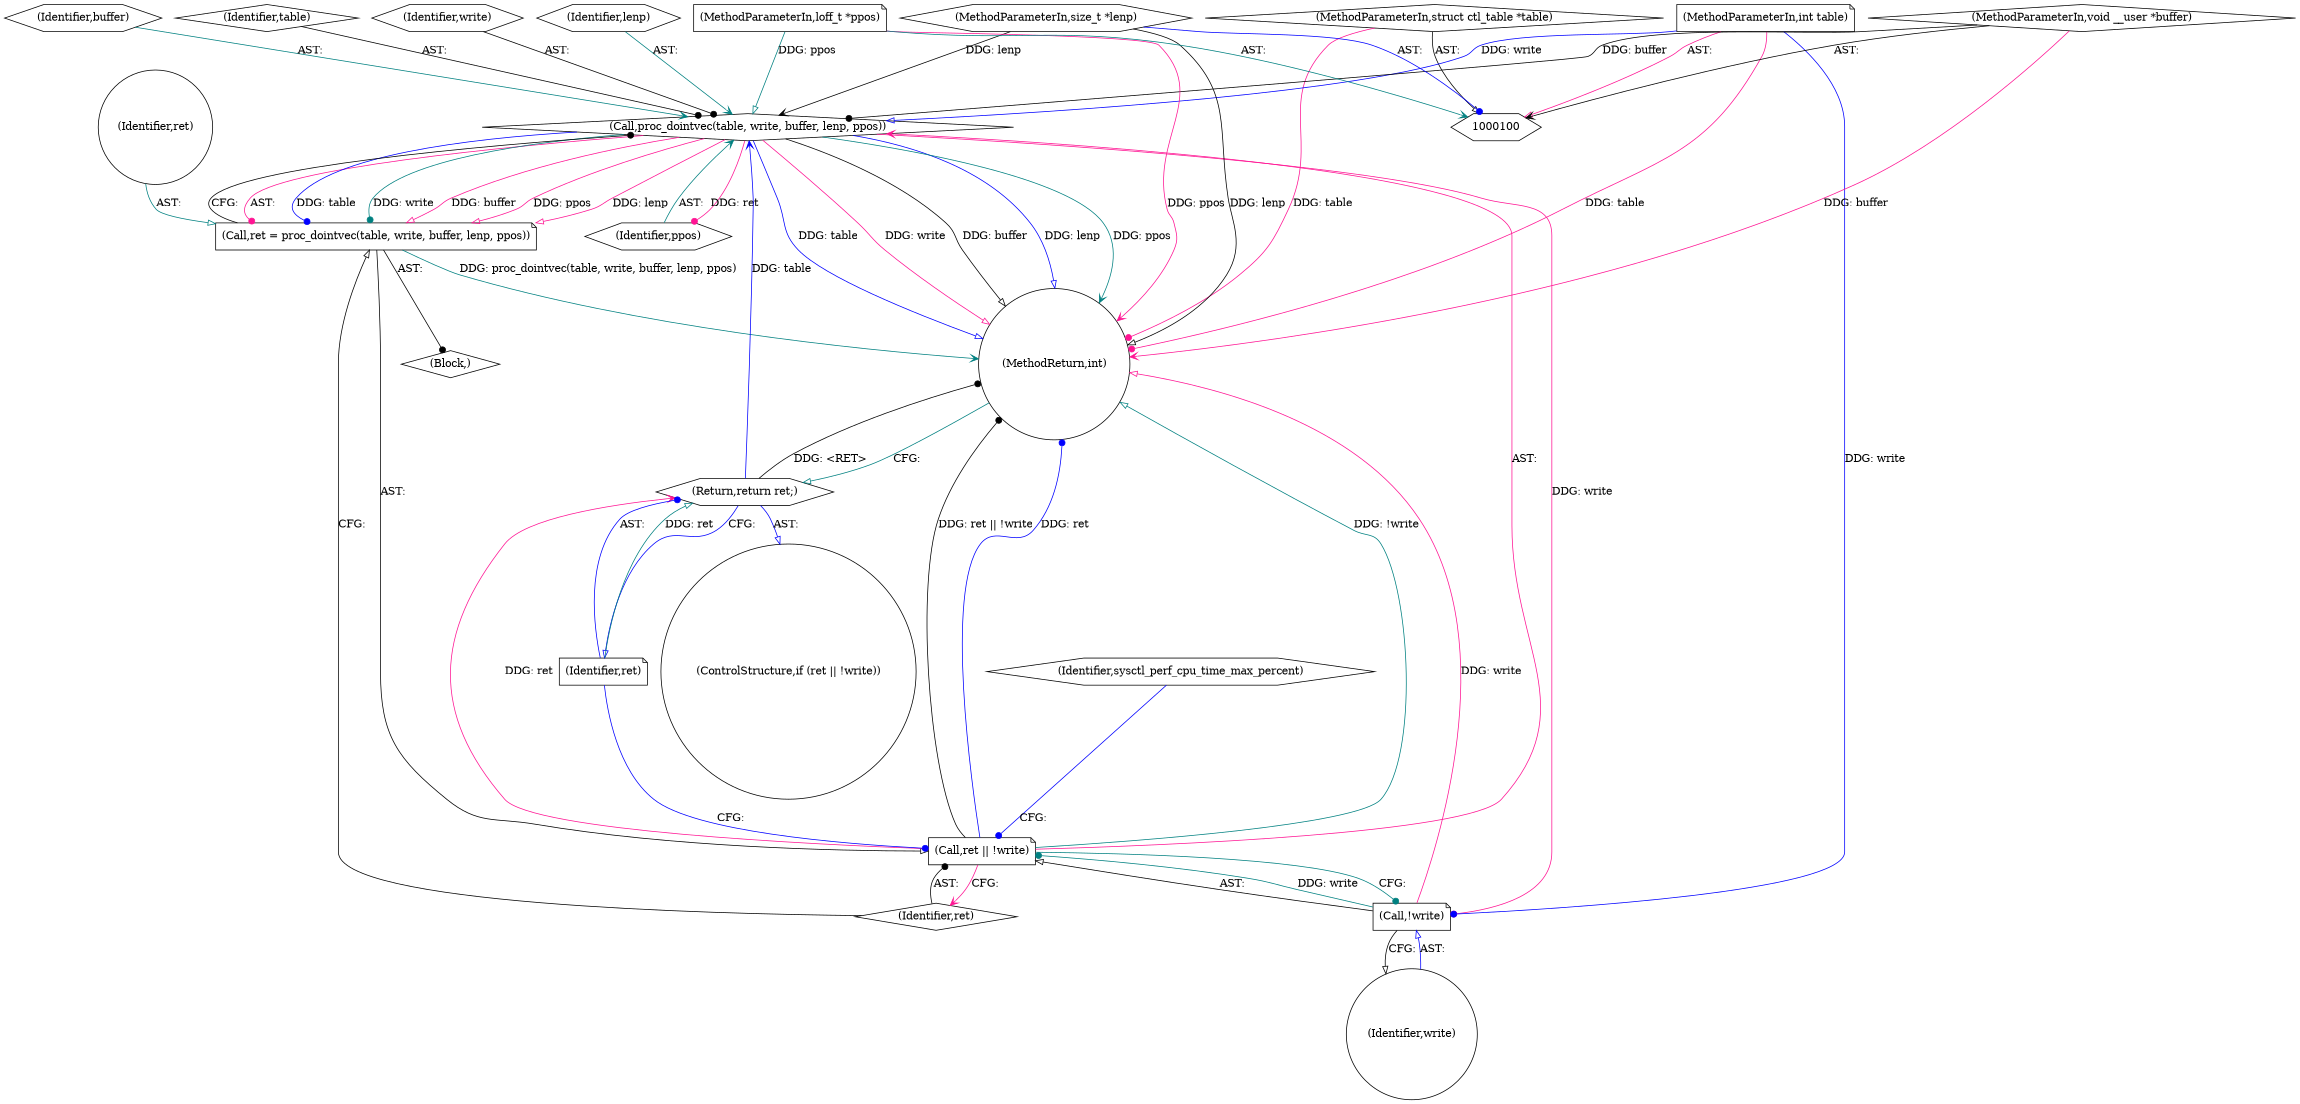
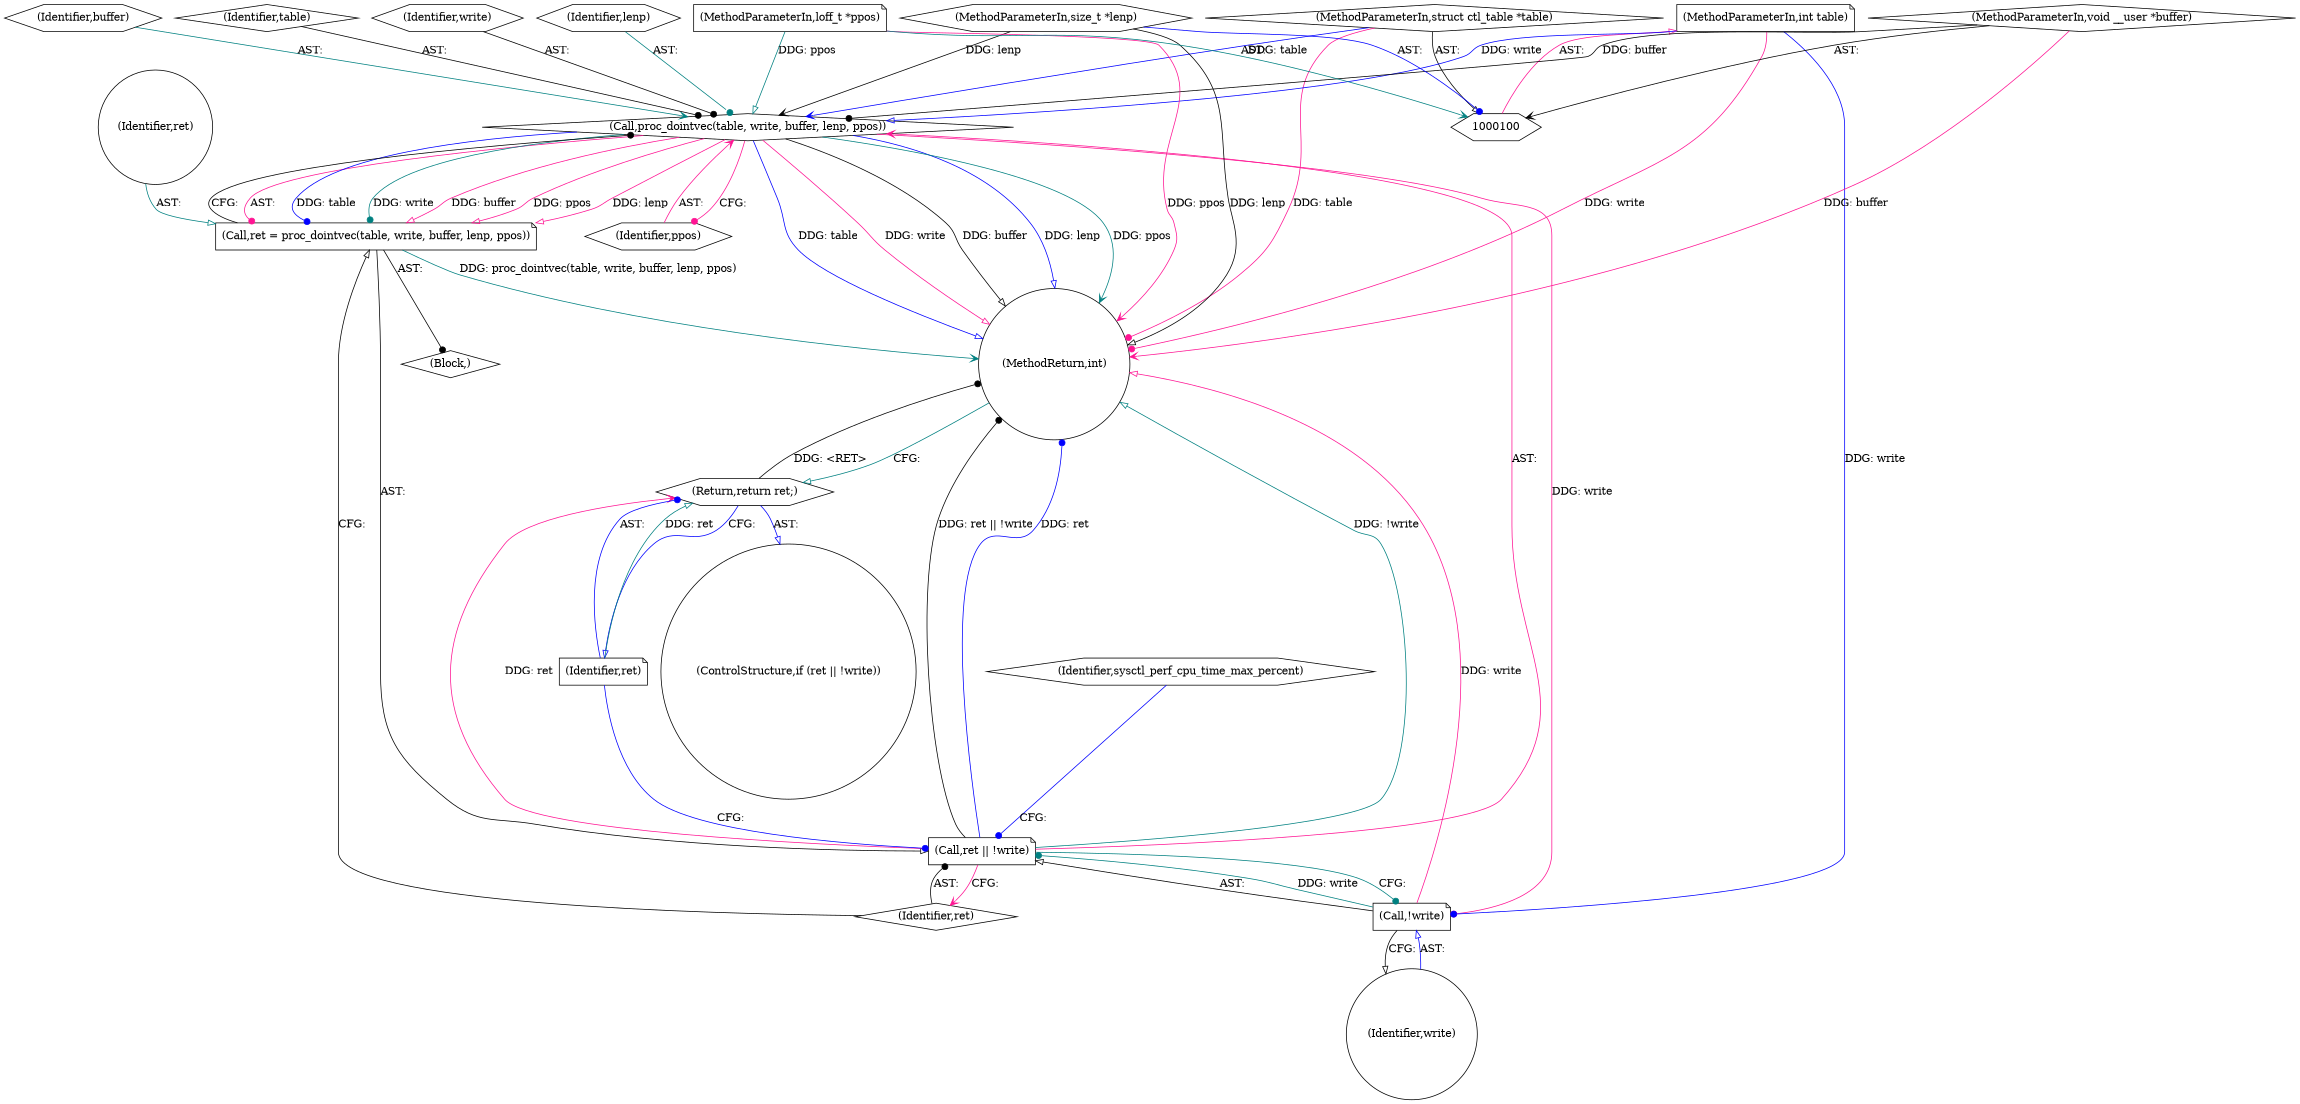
(676, 71) -> (676, 71)
(1628, 76) -> (1569, 41)
(692, 181) -> (692, 181)
(735, 204) -> (735, 204)
(1615, 204) -> (1615, 204)
(751, 313) -> (1091, 70)
